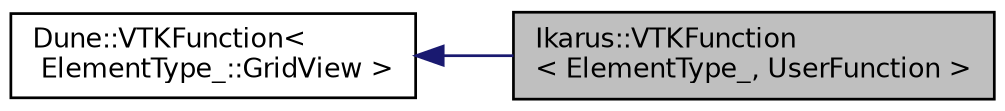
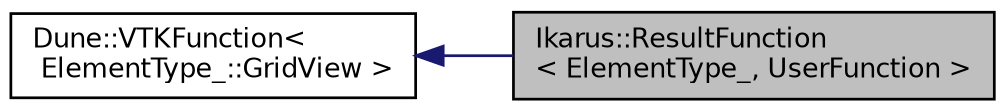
(754, 56) -> (754, 56)
